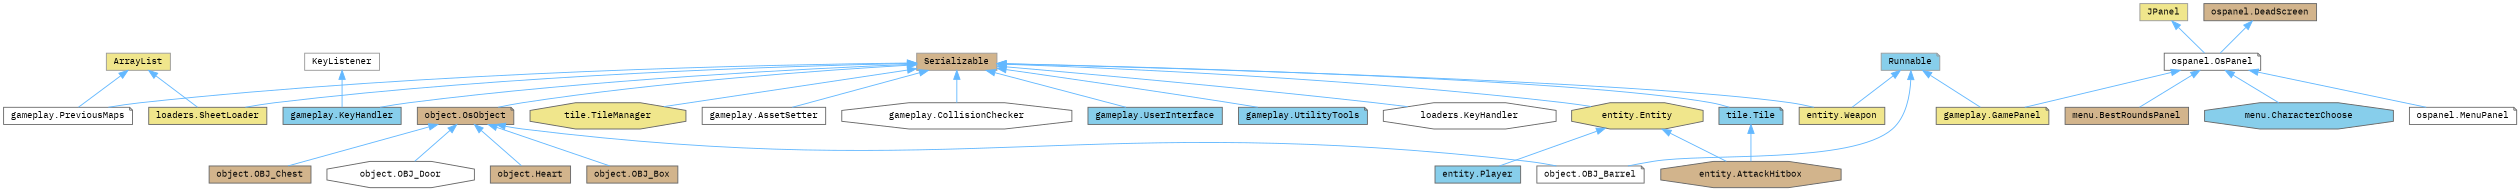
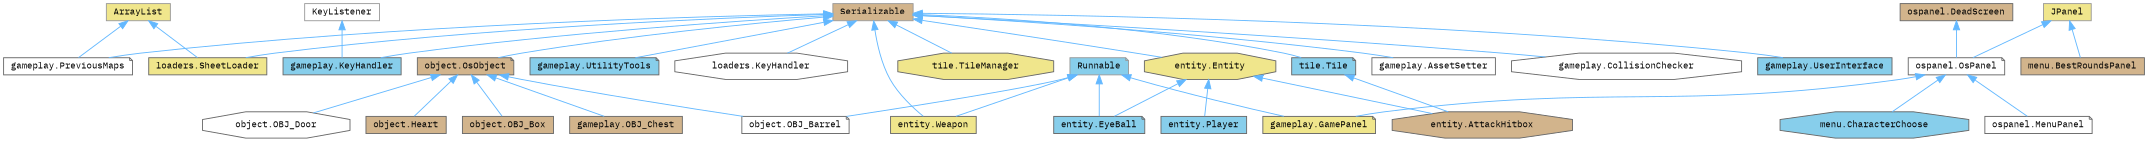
(2166, 91) -> (2076, 44)
none -> (1099, 125)
(260, 175) -> (626, 125)
